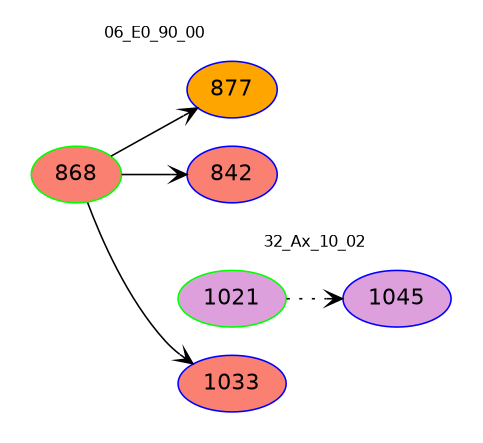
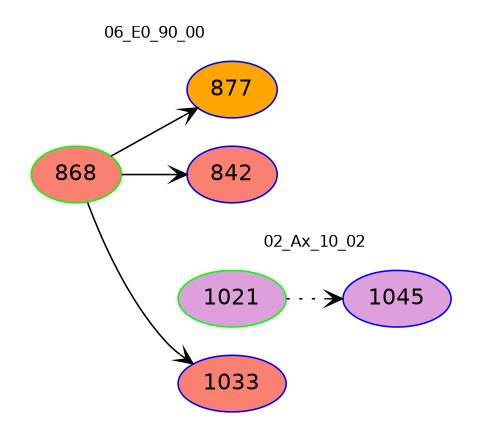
(315, 243) -> (315, 243)
